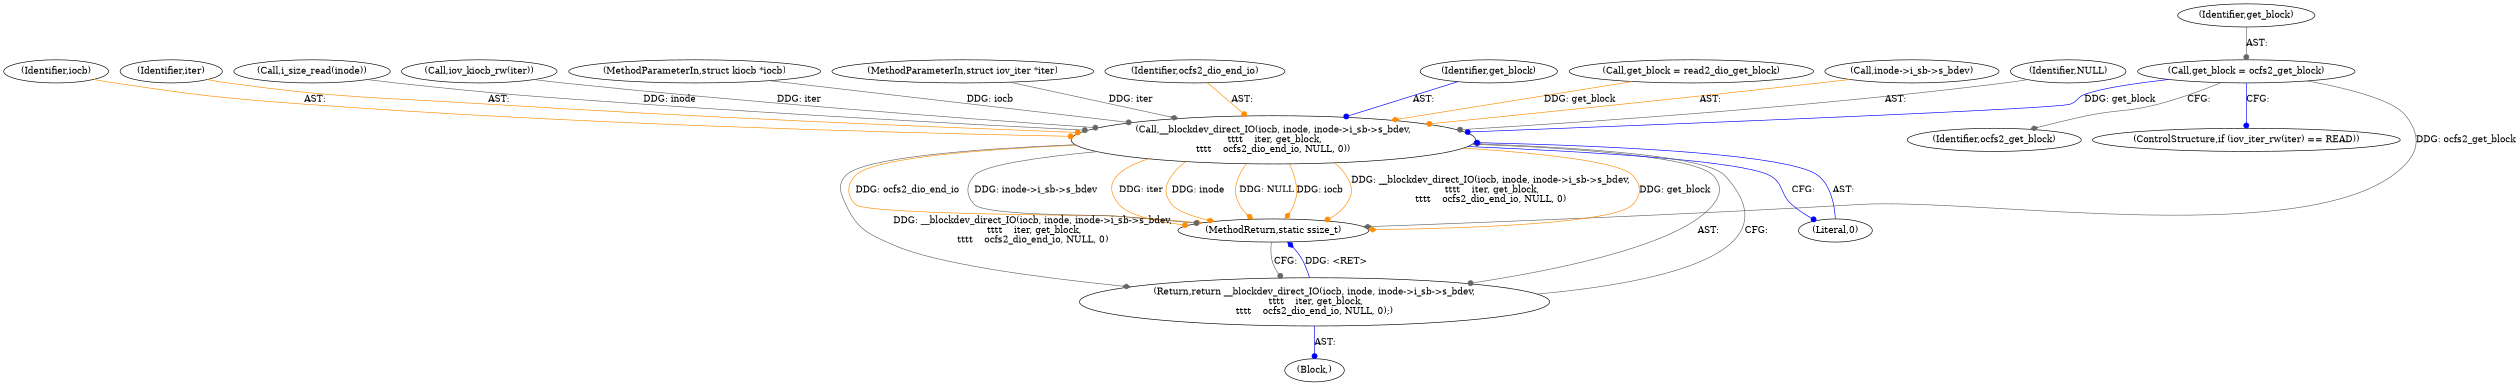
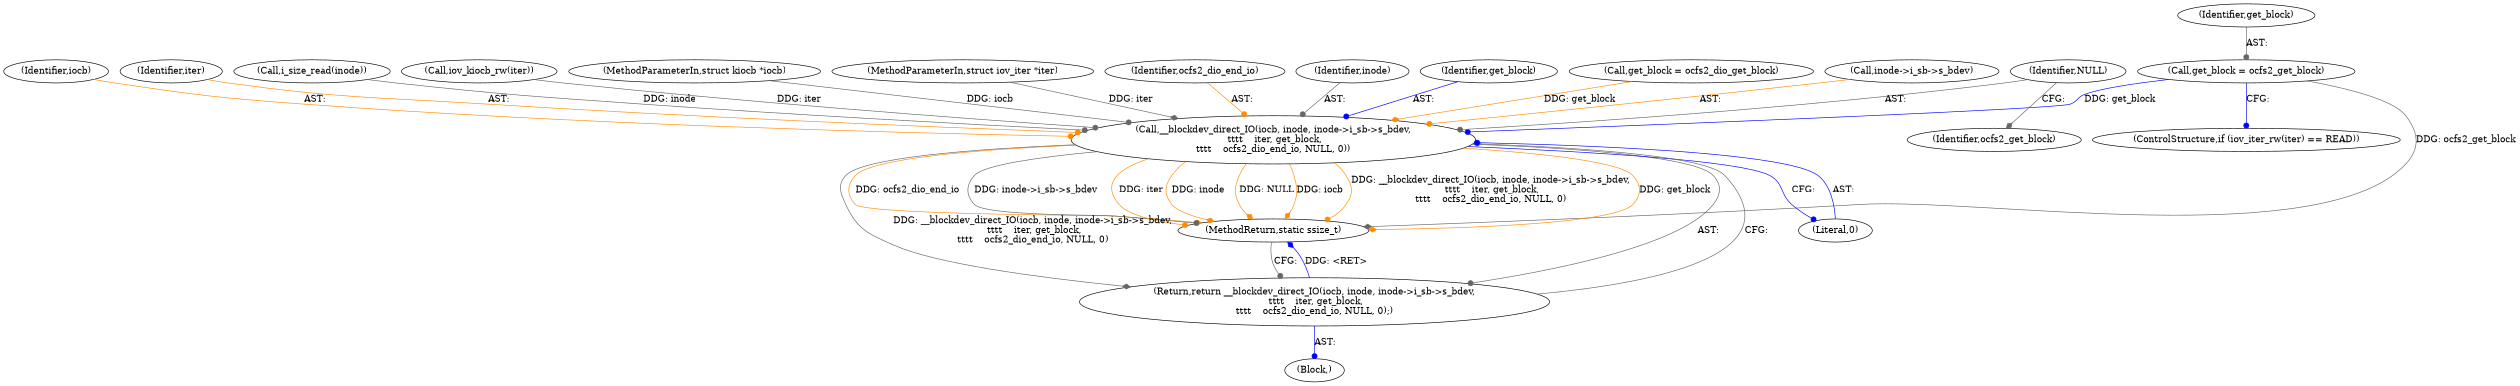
none -> (1352, 71)
(1691, 71) -> (1691, 71)
(2131, 110) -> (2034, 103)
